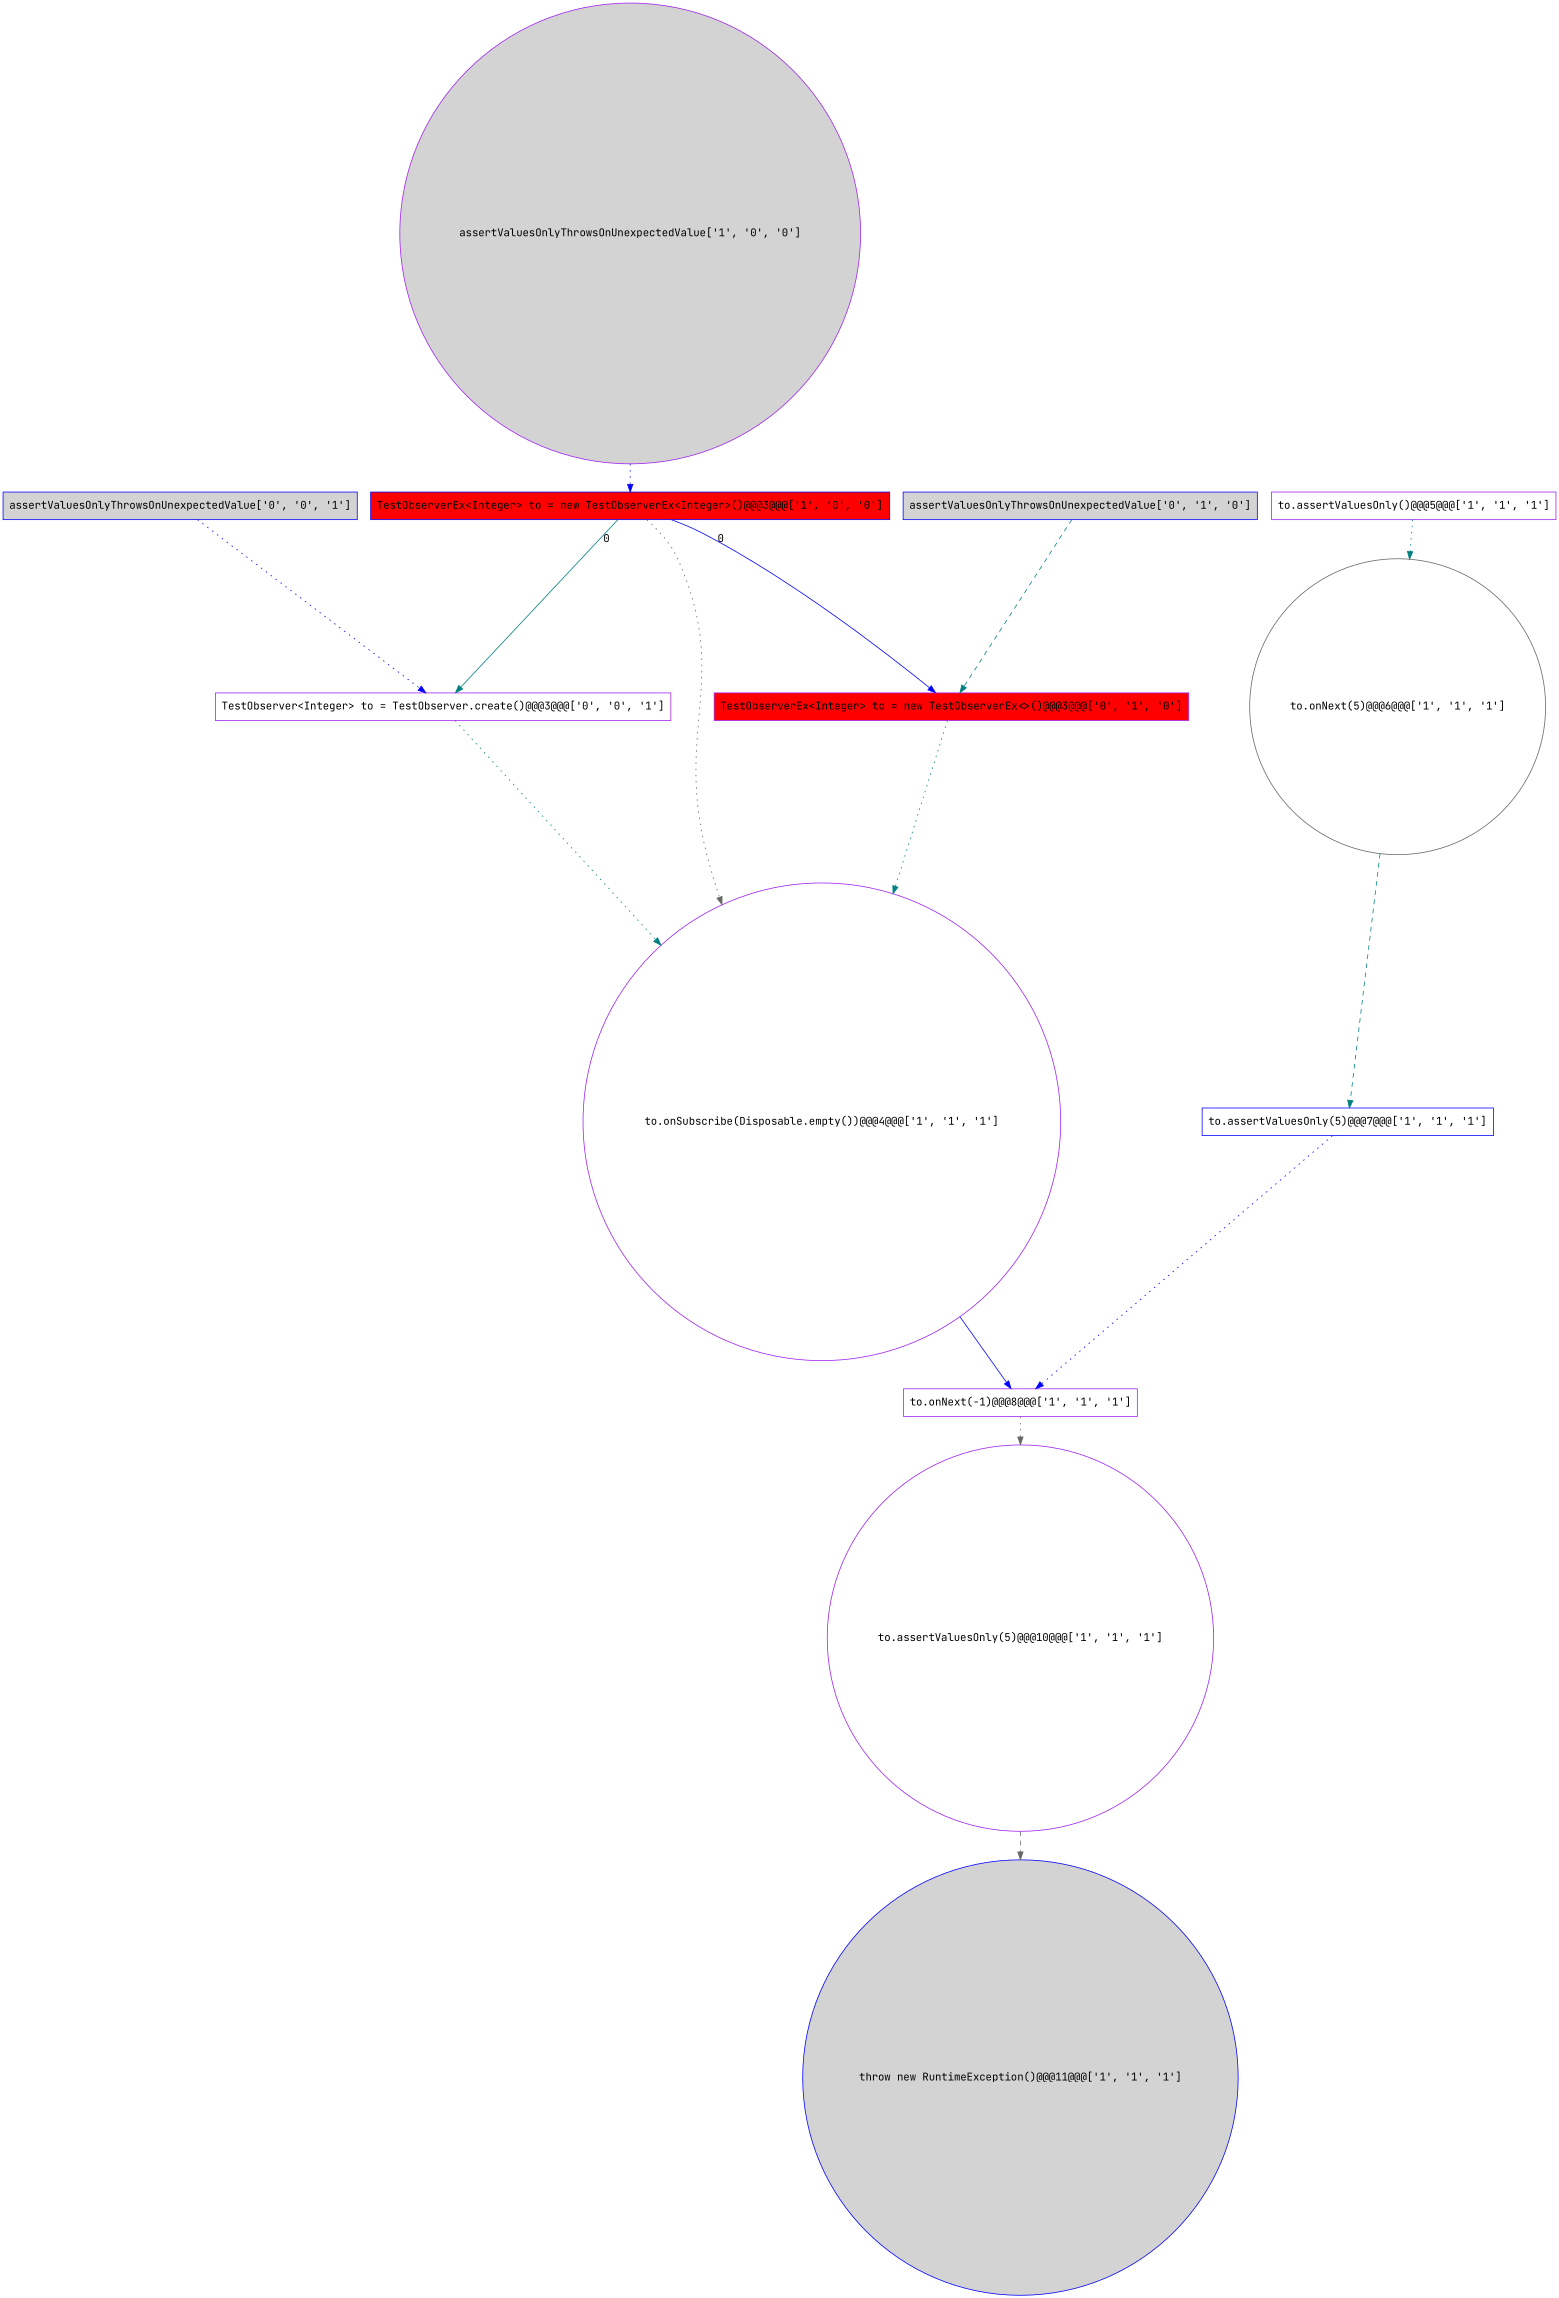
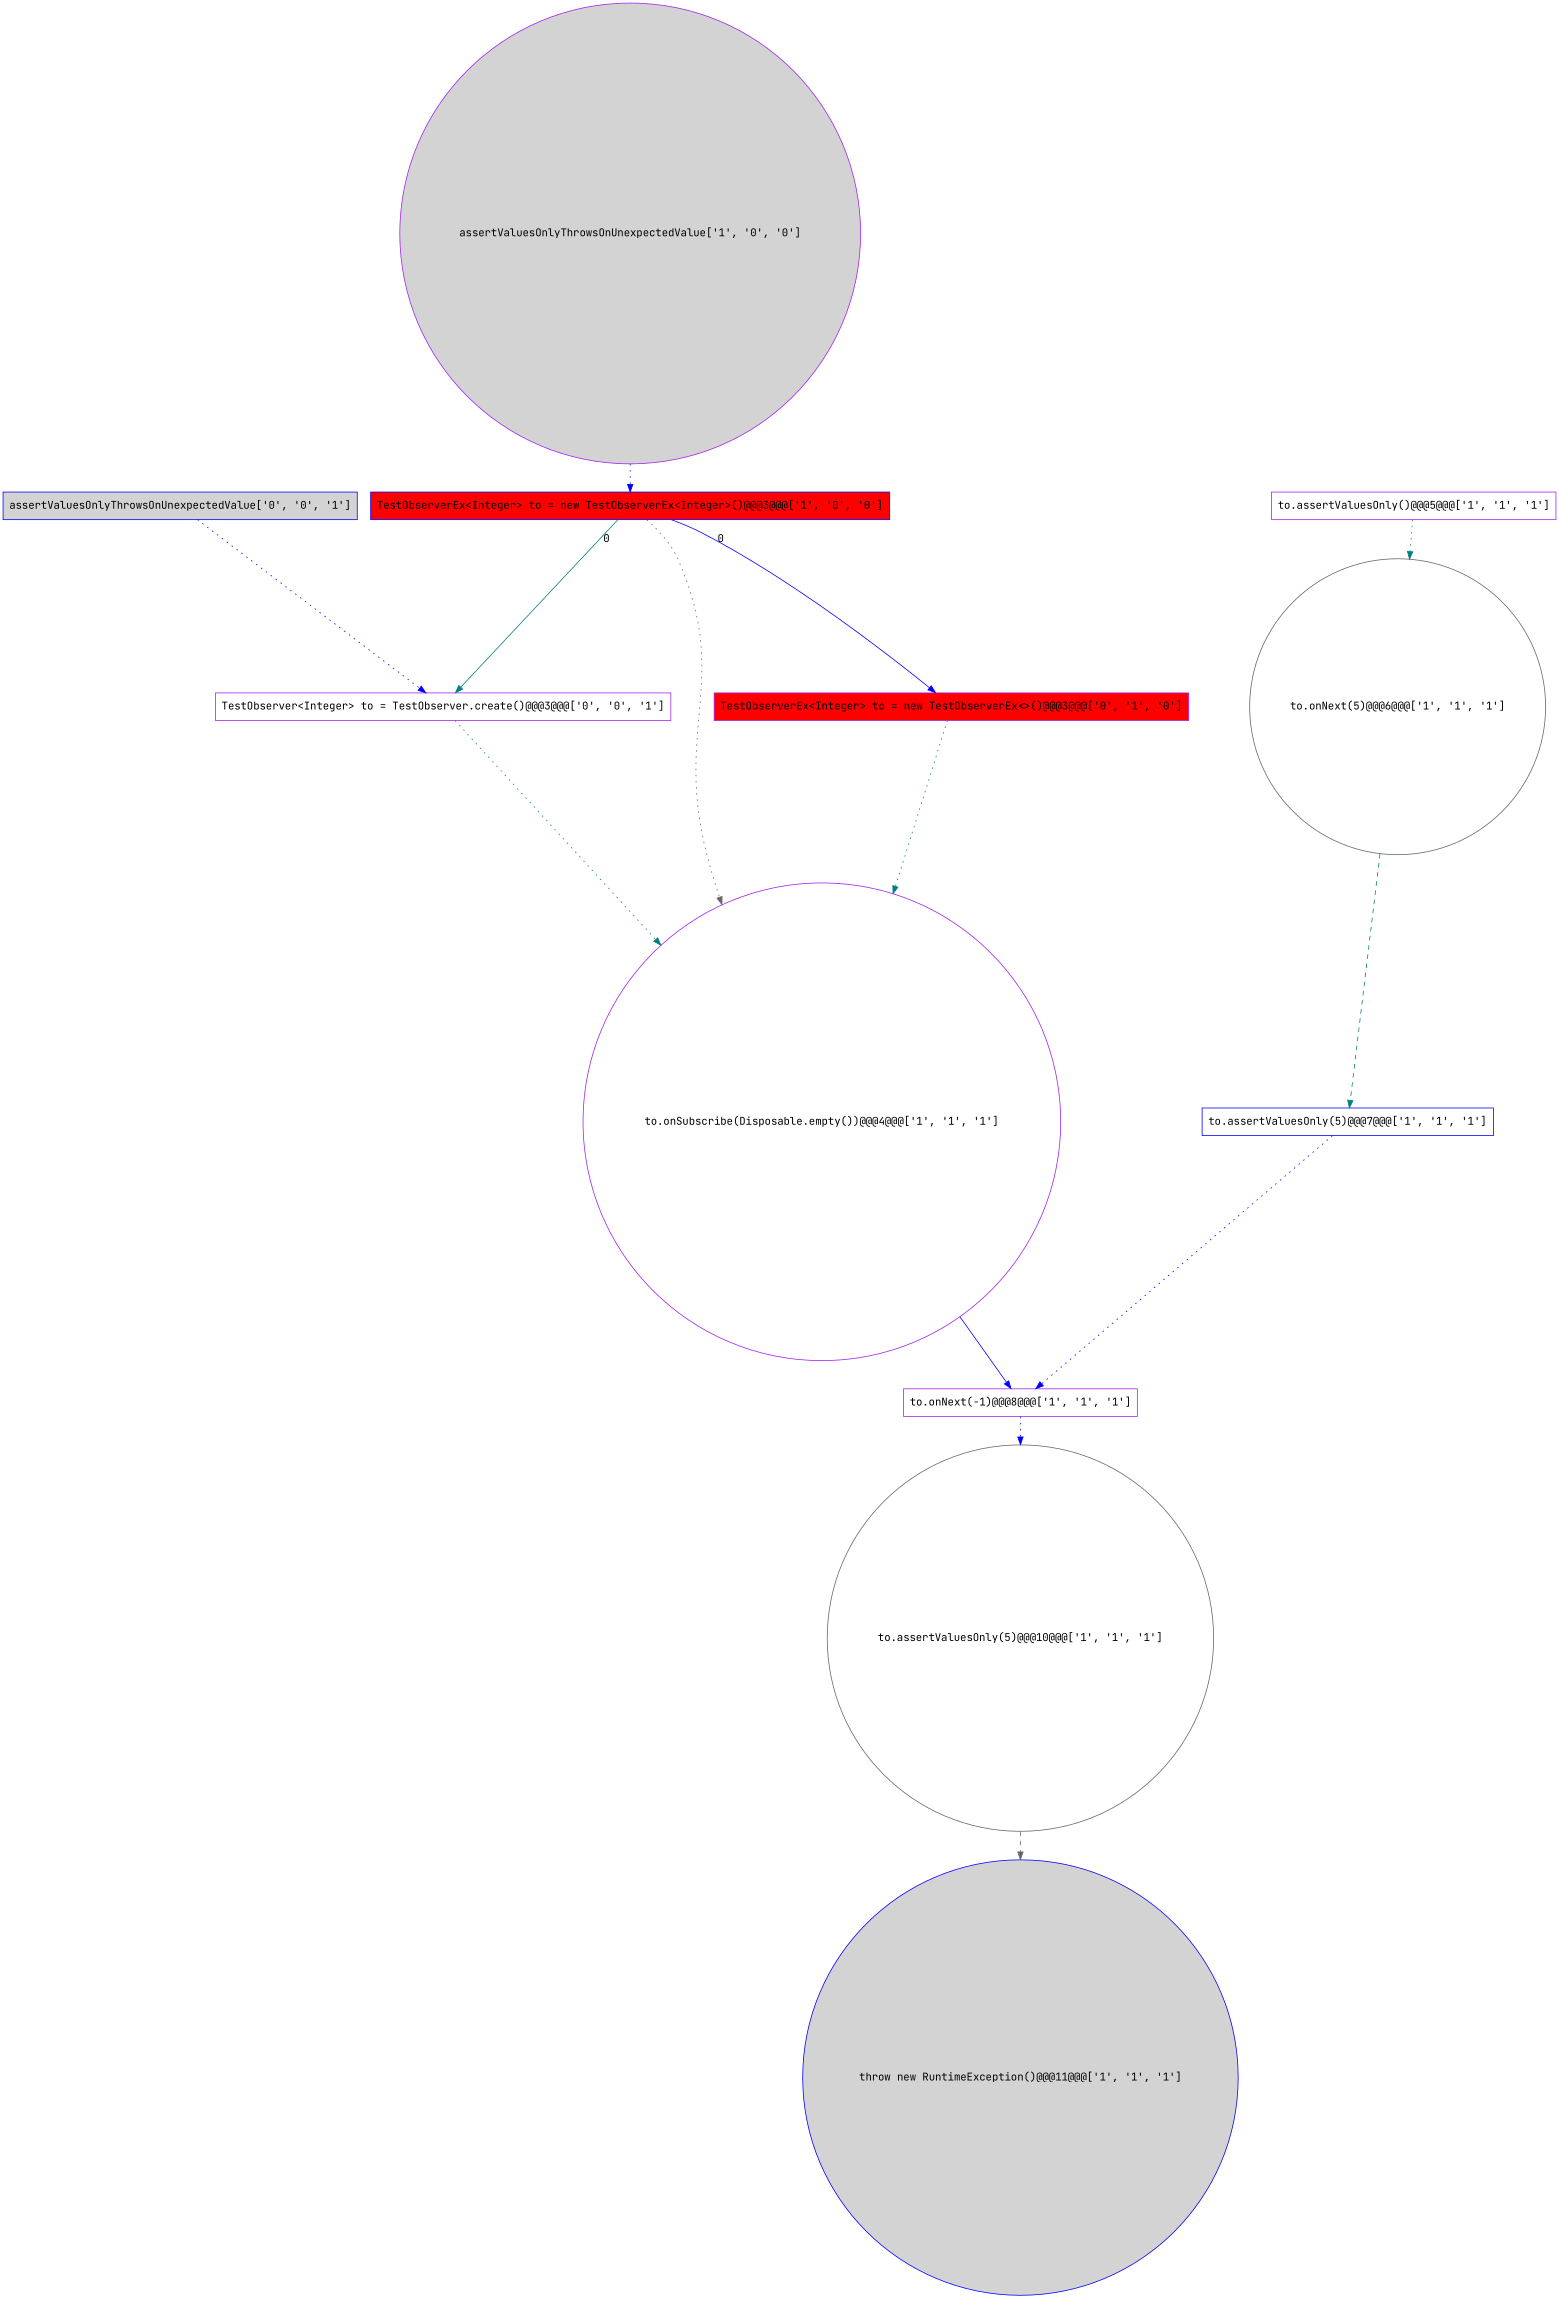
(1080, 506) -> none
(1020, 1427) -> (1020, 1427)
(1020, 1638) -> (1020, 1638)
